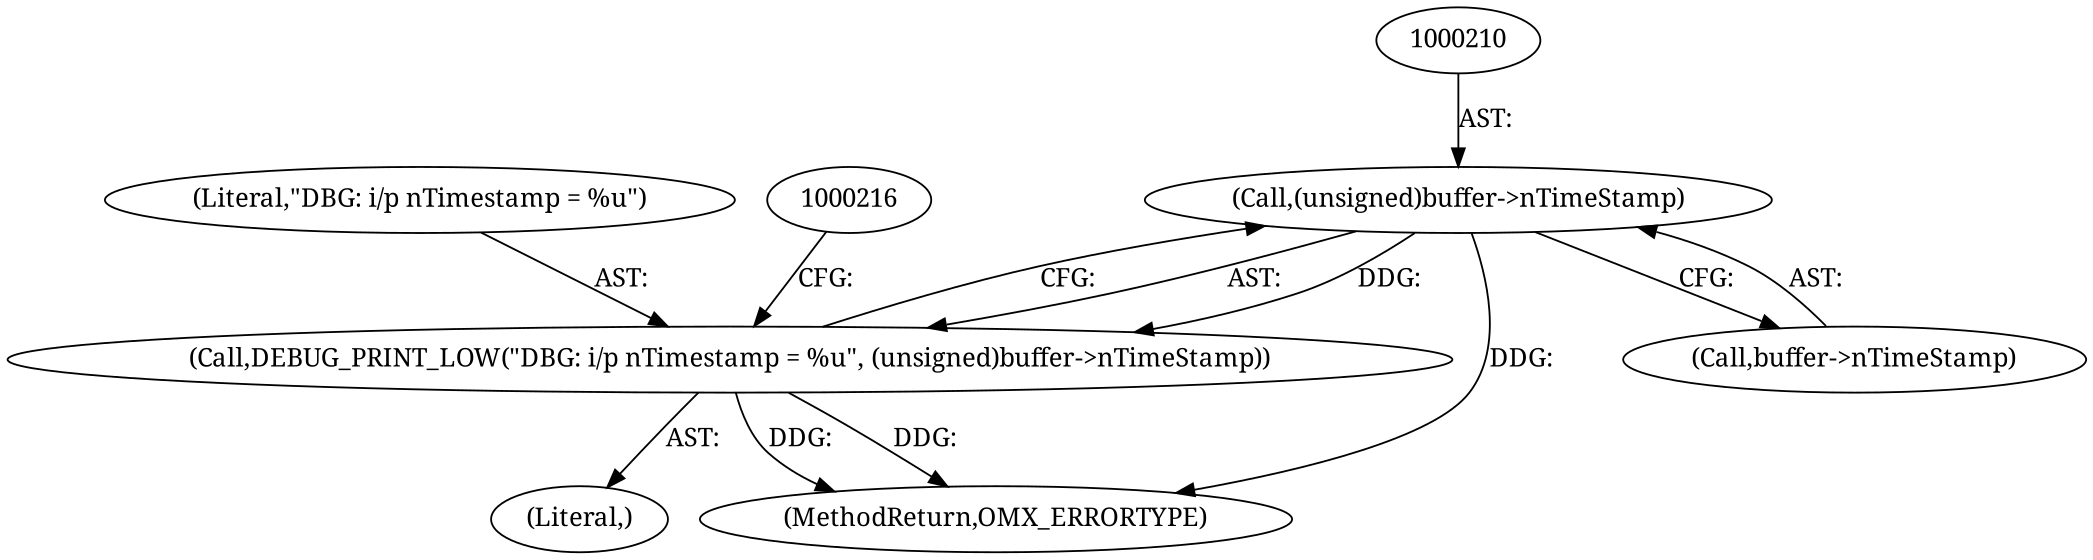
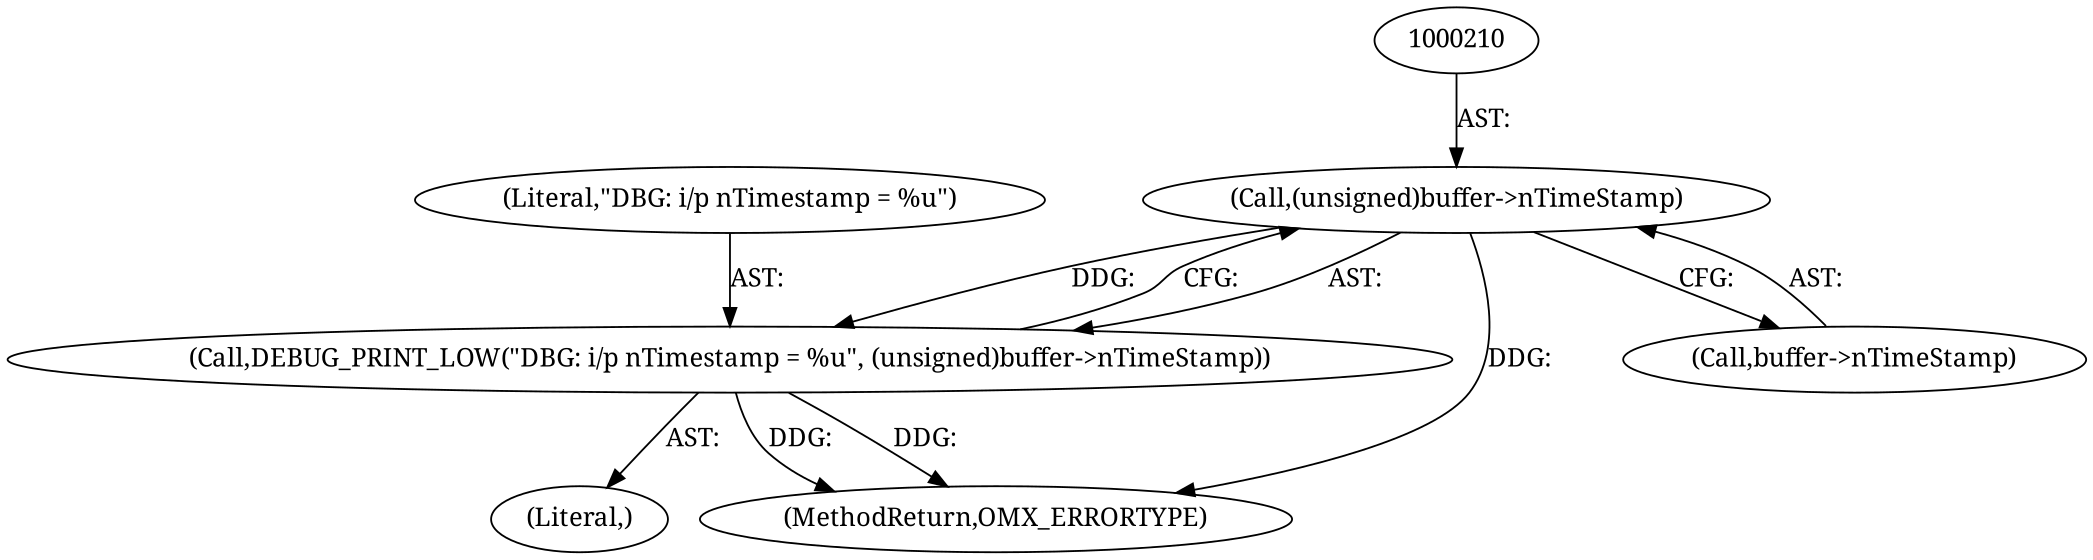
(849, 200) -> none
